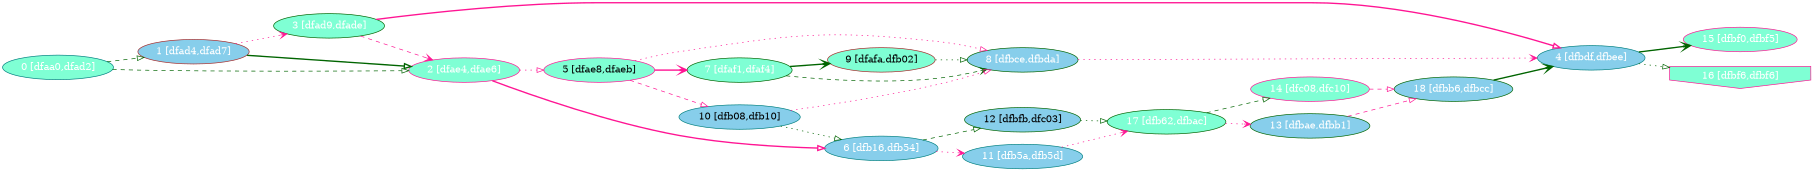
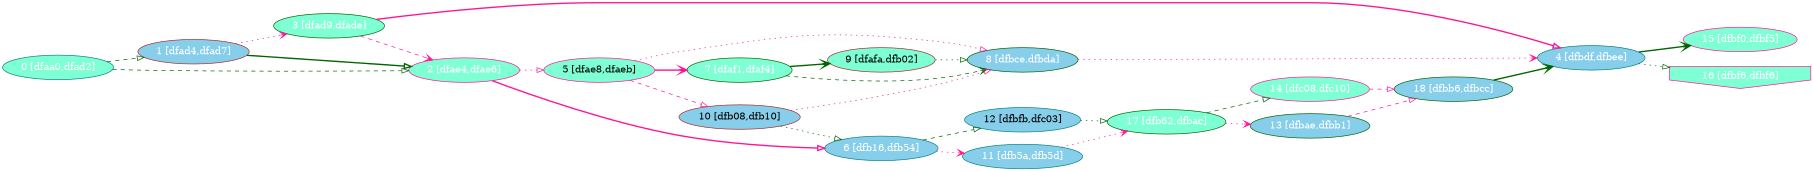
(740, 117) -> (740, 117)
(1023, 120) -> (1023, 120)
